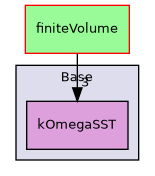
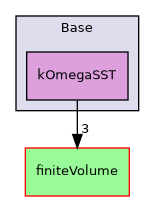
(77, 73) -> (77, 119)
